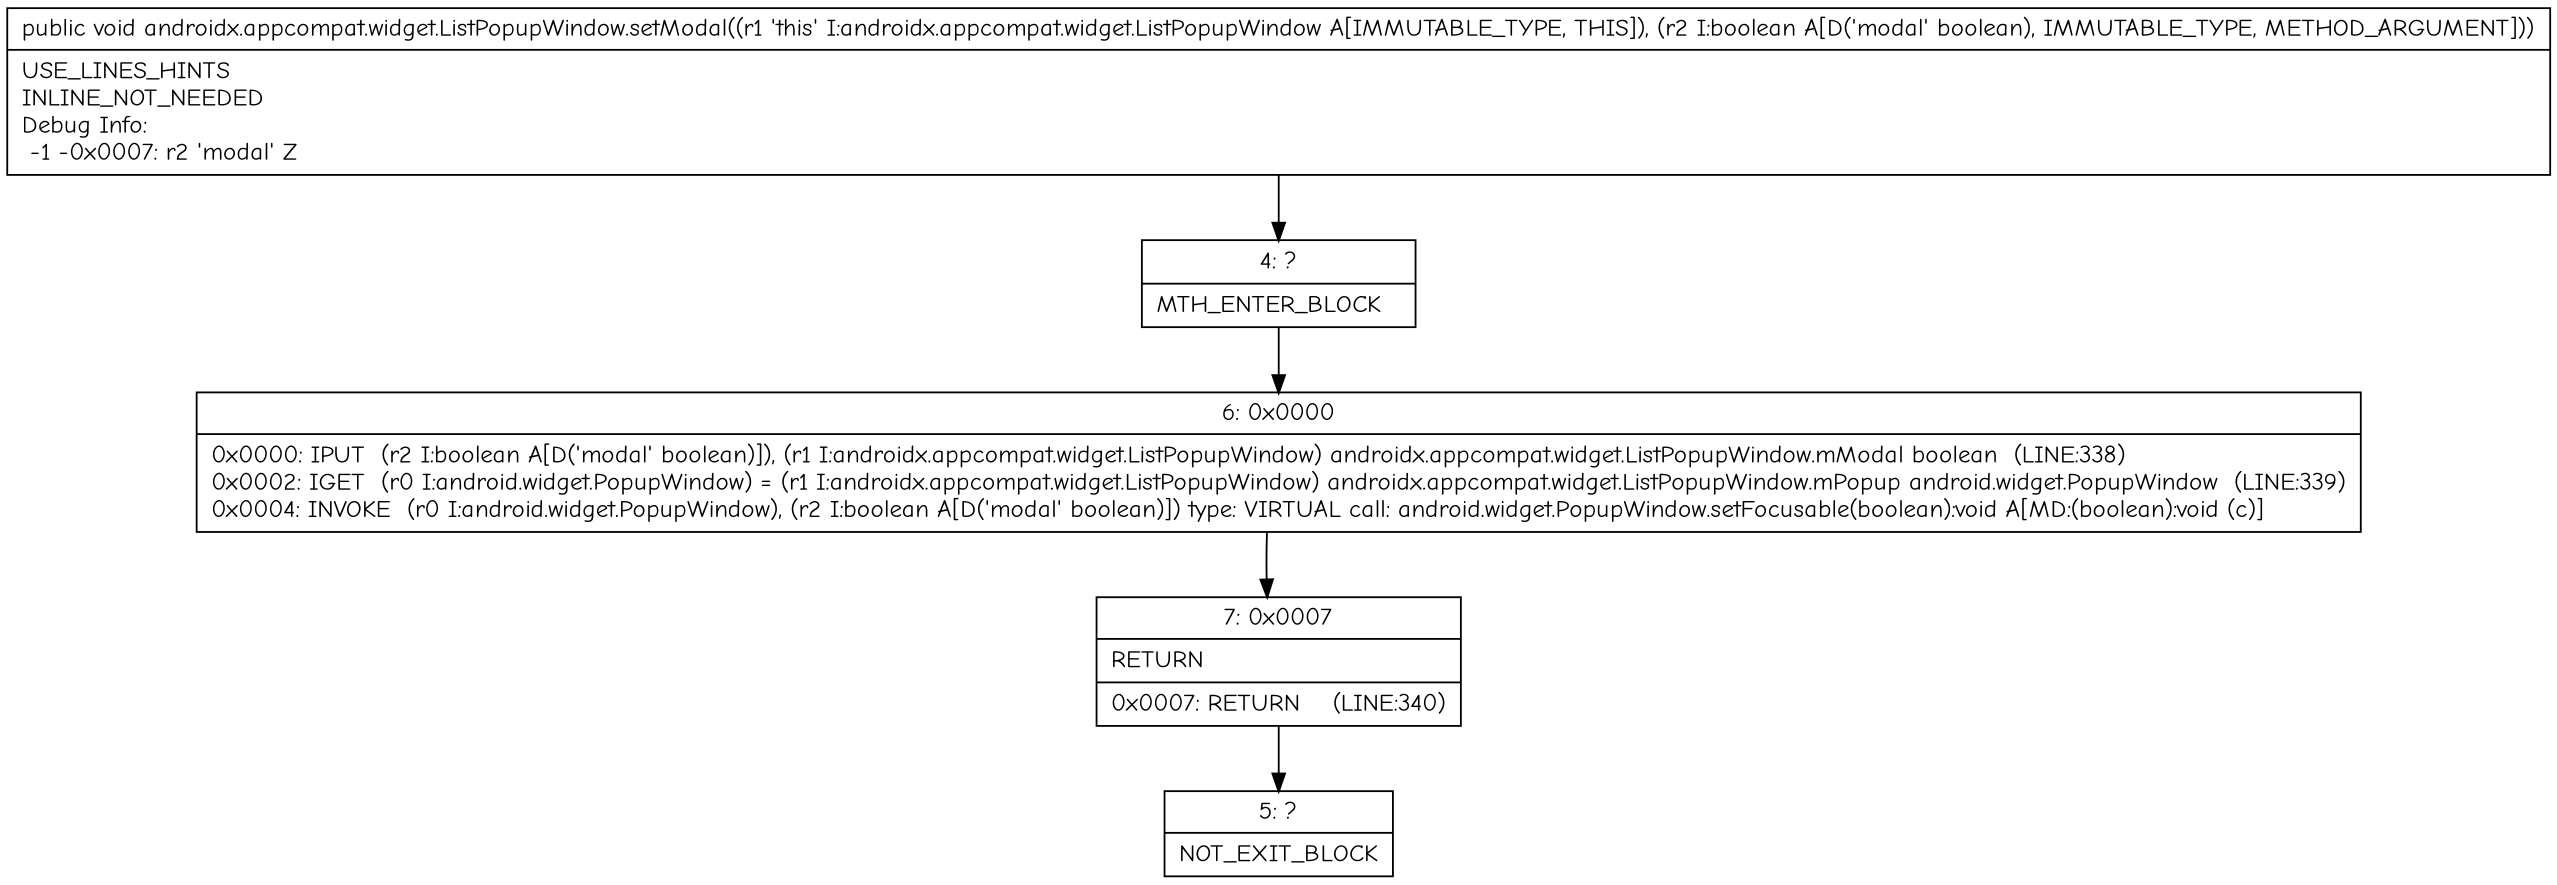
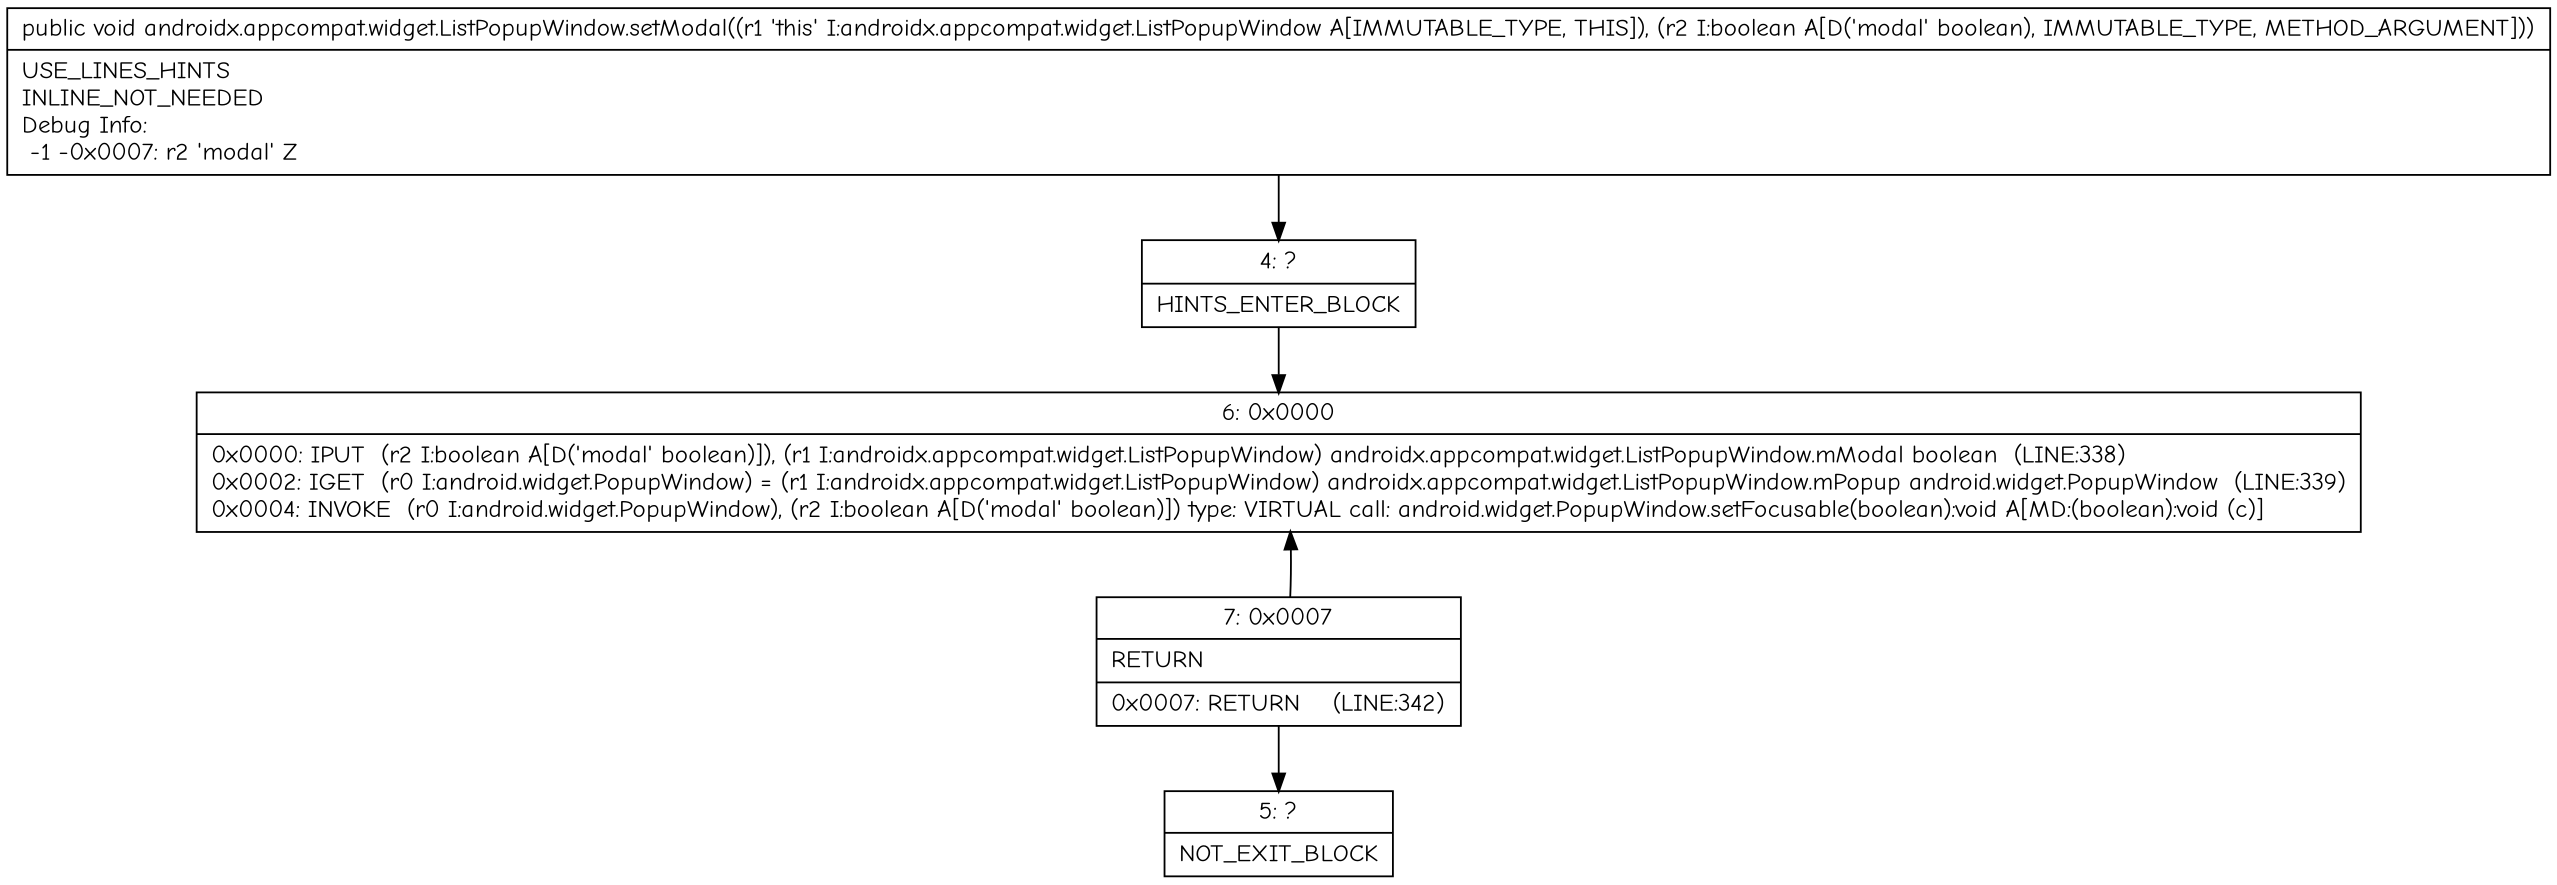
(1269, 304) -> (1279, 304)
(1267, 555) -> (1291, 574)
(1279, 703) -> (1278, 703)
